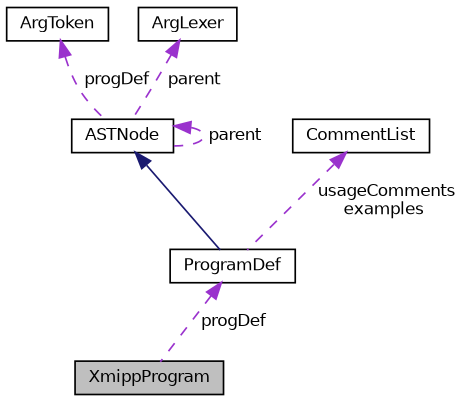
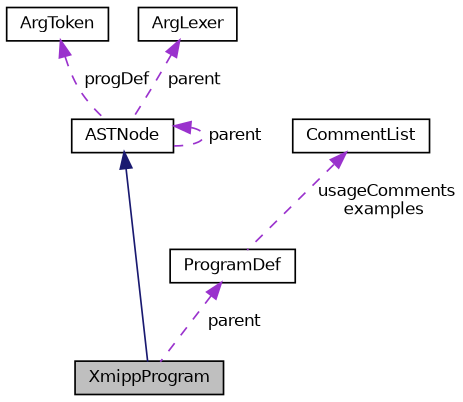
(183, 208) -> (137, 265)
(232, 322) -> (232, 322)
